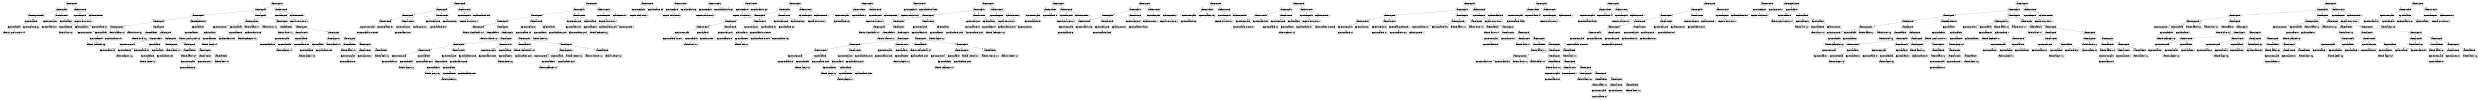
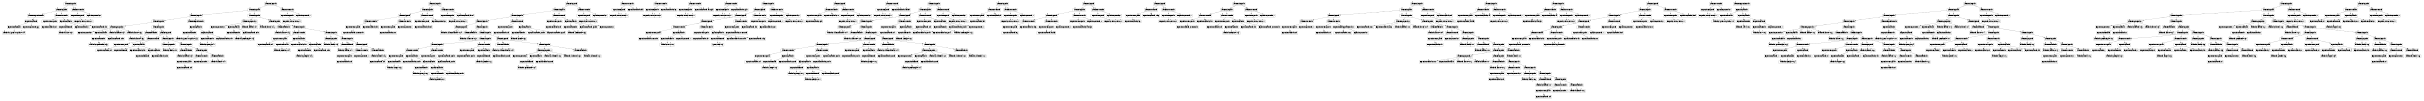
(742, 45) -> (718, 45)
(124, 56) -> none
(148, 62) -> none
